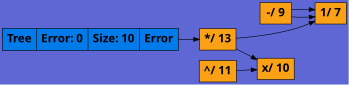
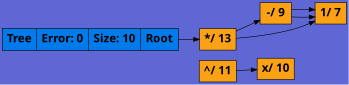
(159, 39) -> (160, 39)
(244, 53) -> (245, 27)
